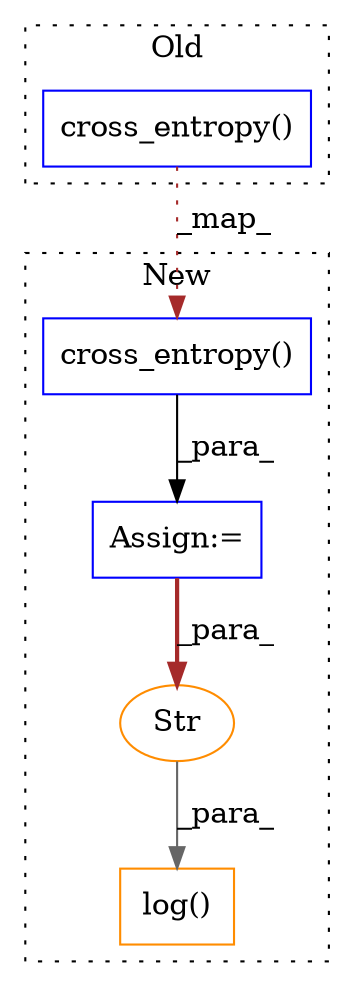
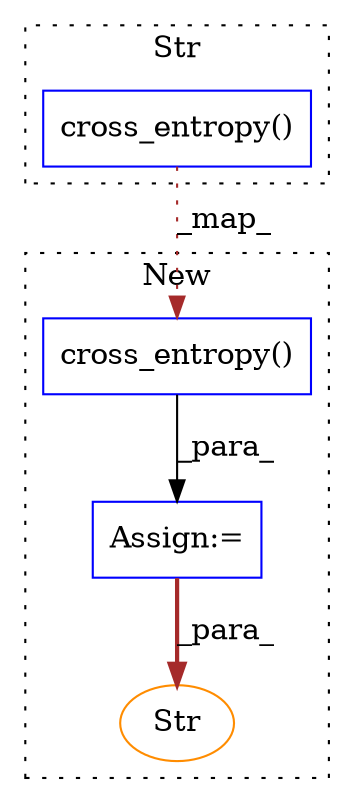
(177, 50) -> (177, 50)
(177, 907) -> none
